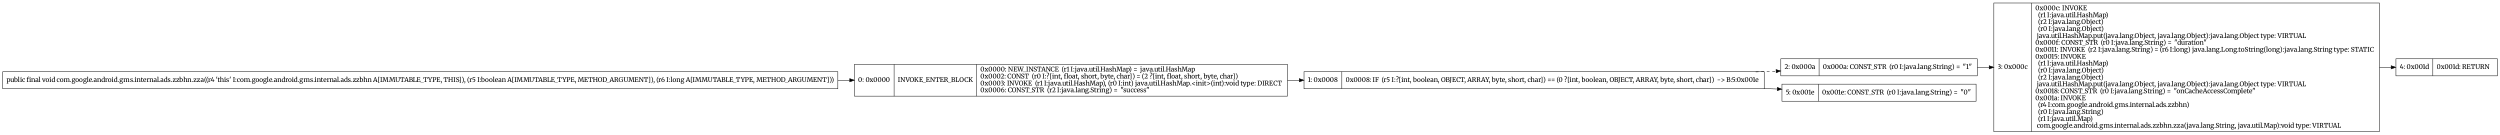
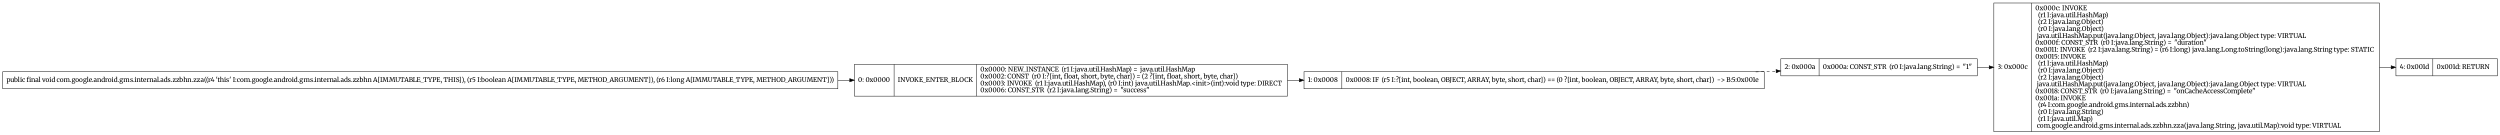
(1879, 93) -> none
